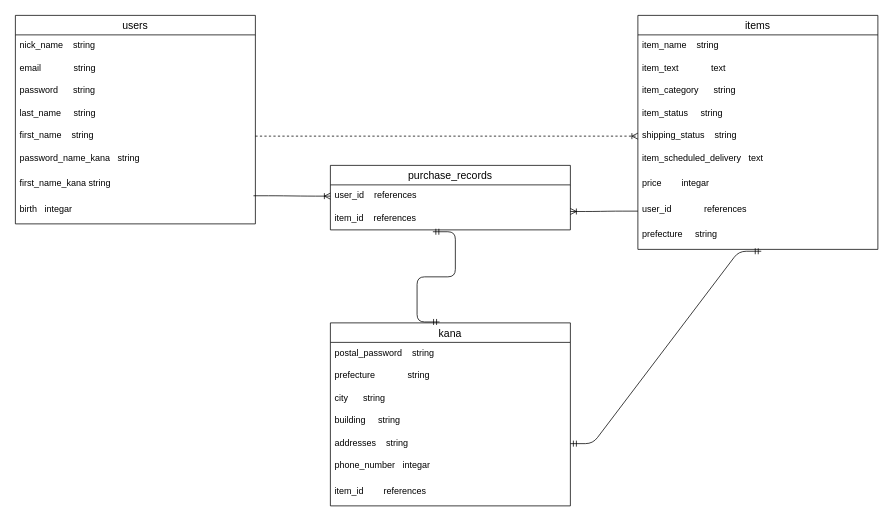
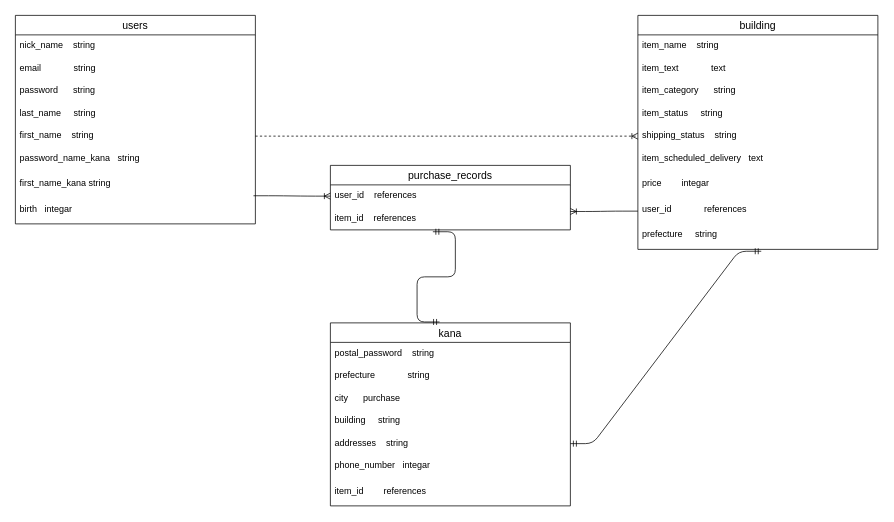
(758, 26) -> (758, 26)
(369, 398) -> (375, 398)
